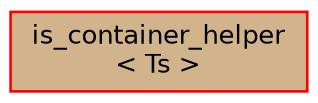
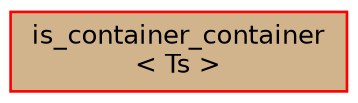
(159, 52) -> (179, 52)
